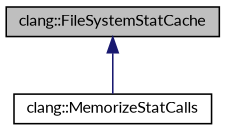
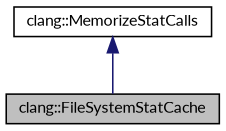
(113, 73) -> (113, 73)
